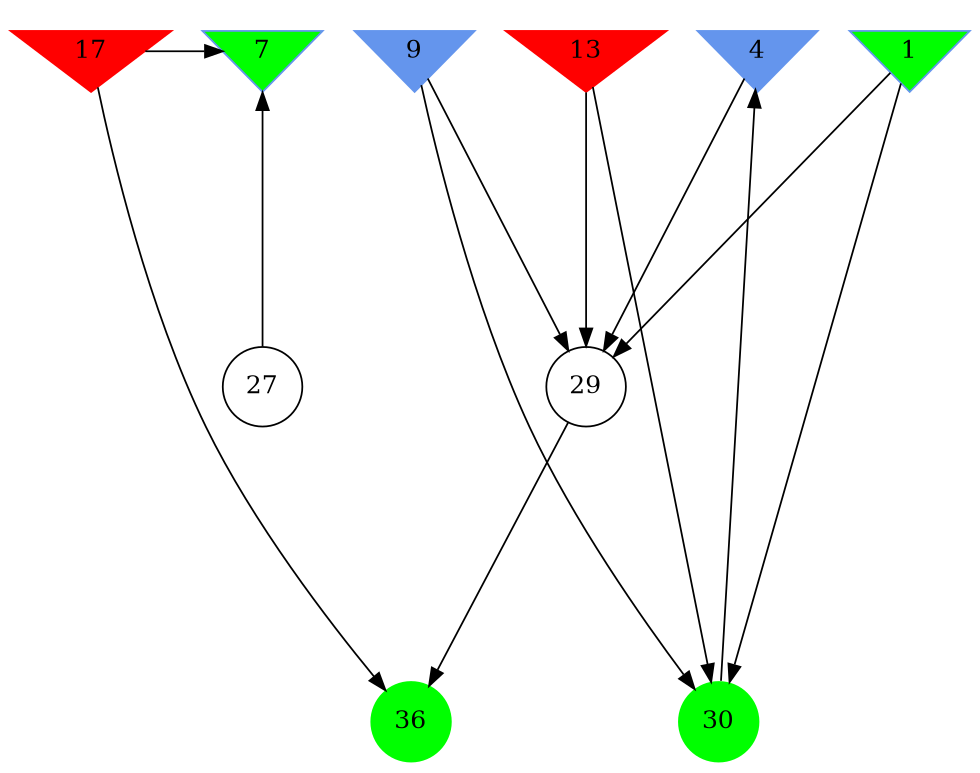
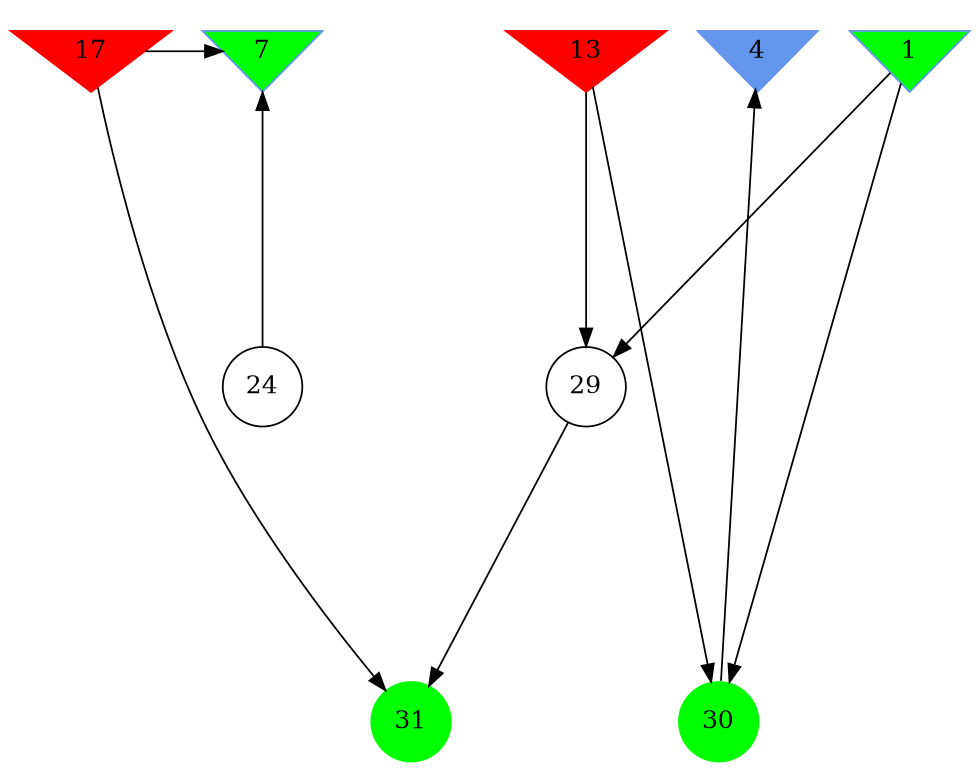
(415, 51) -> none
(678, 207) -> none
(263, 387) -> (263, 387)
(411, 722) -> (411, 722)
